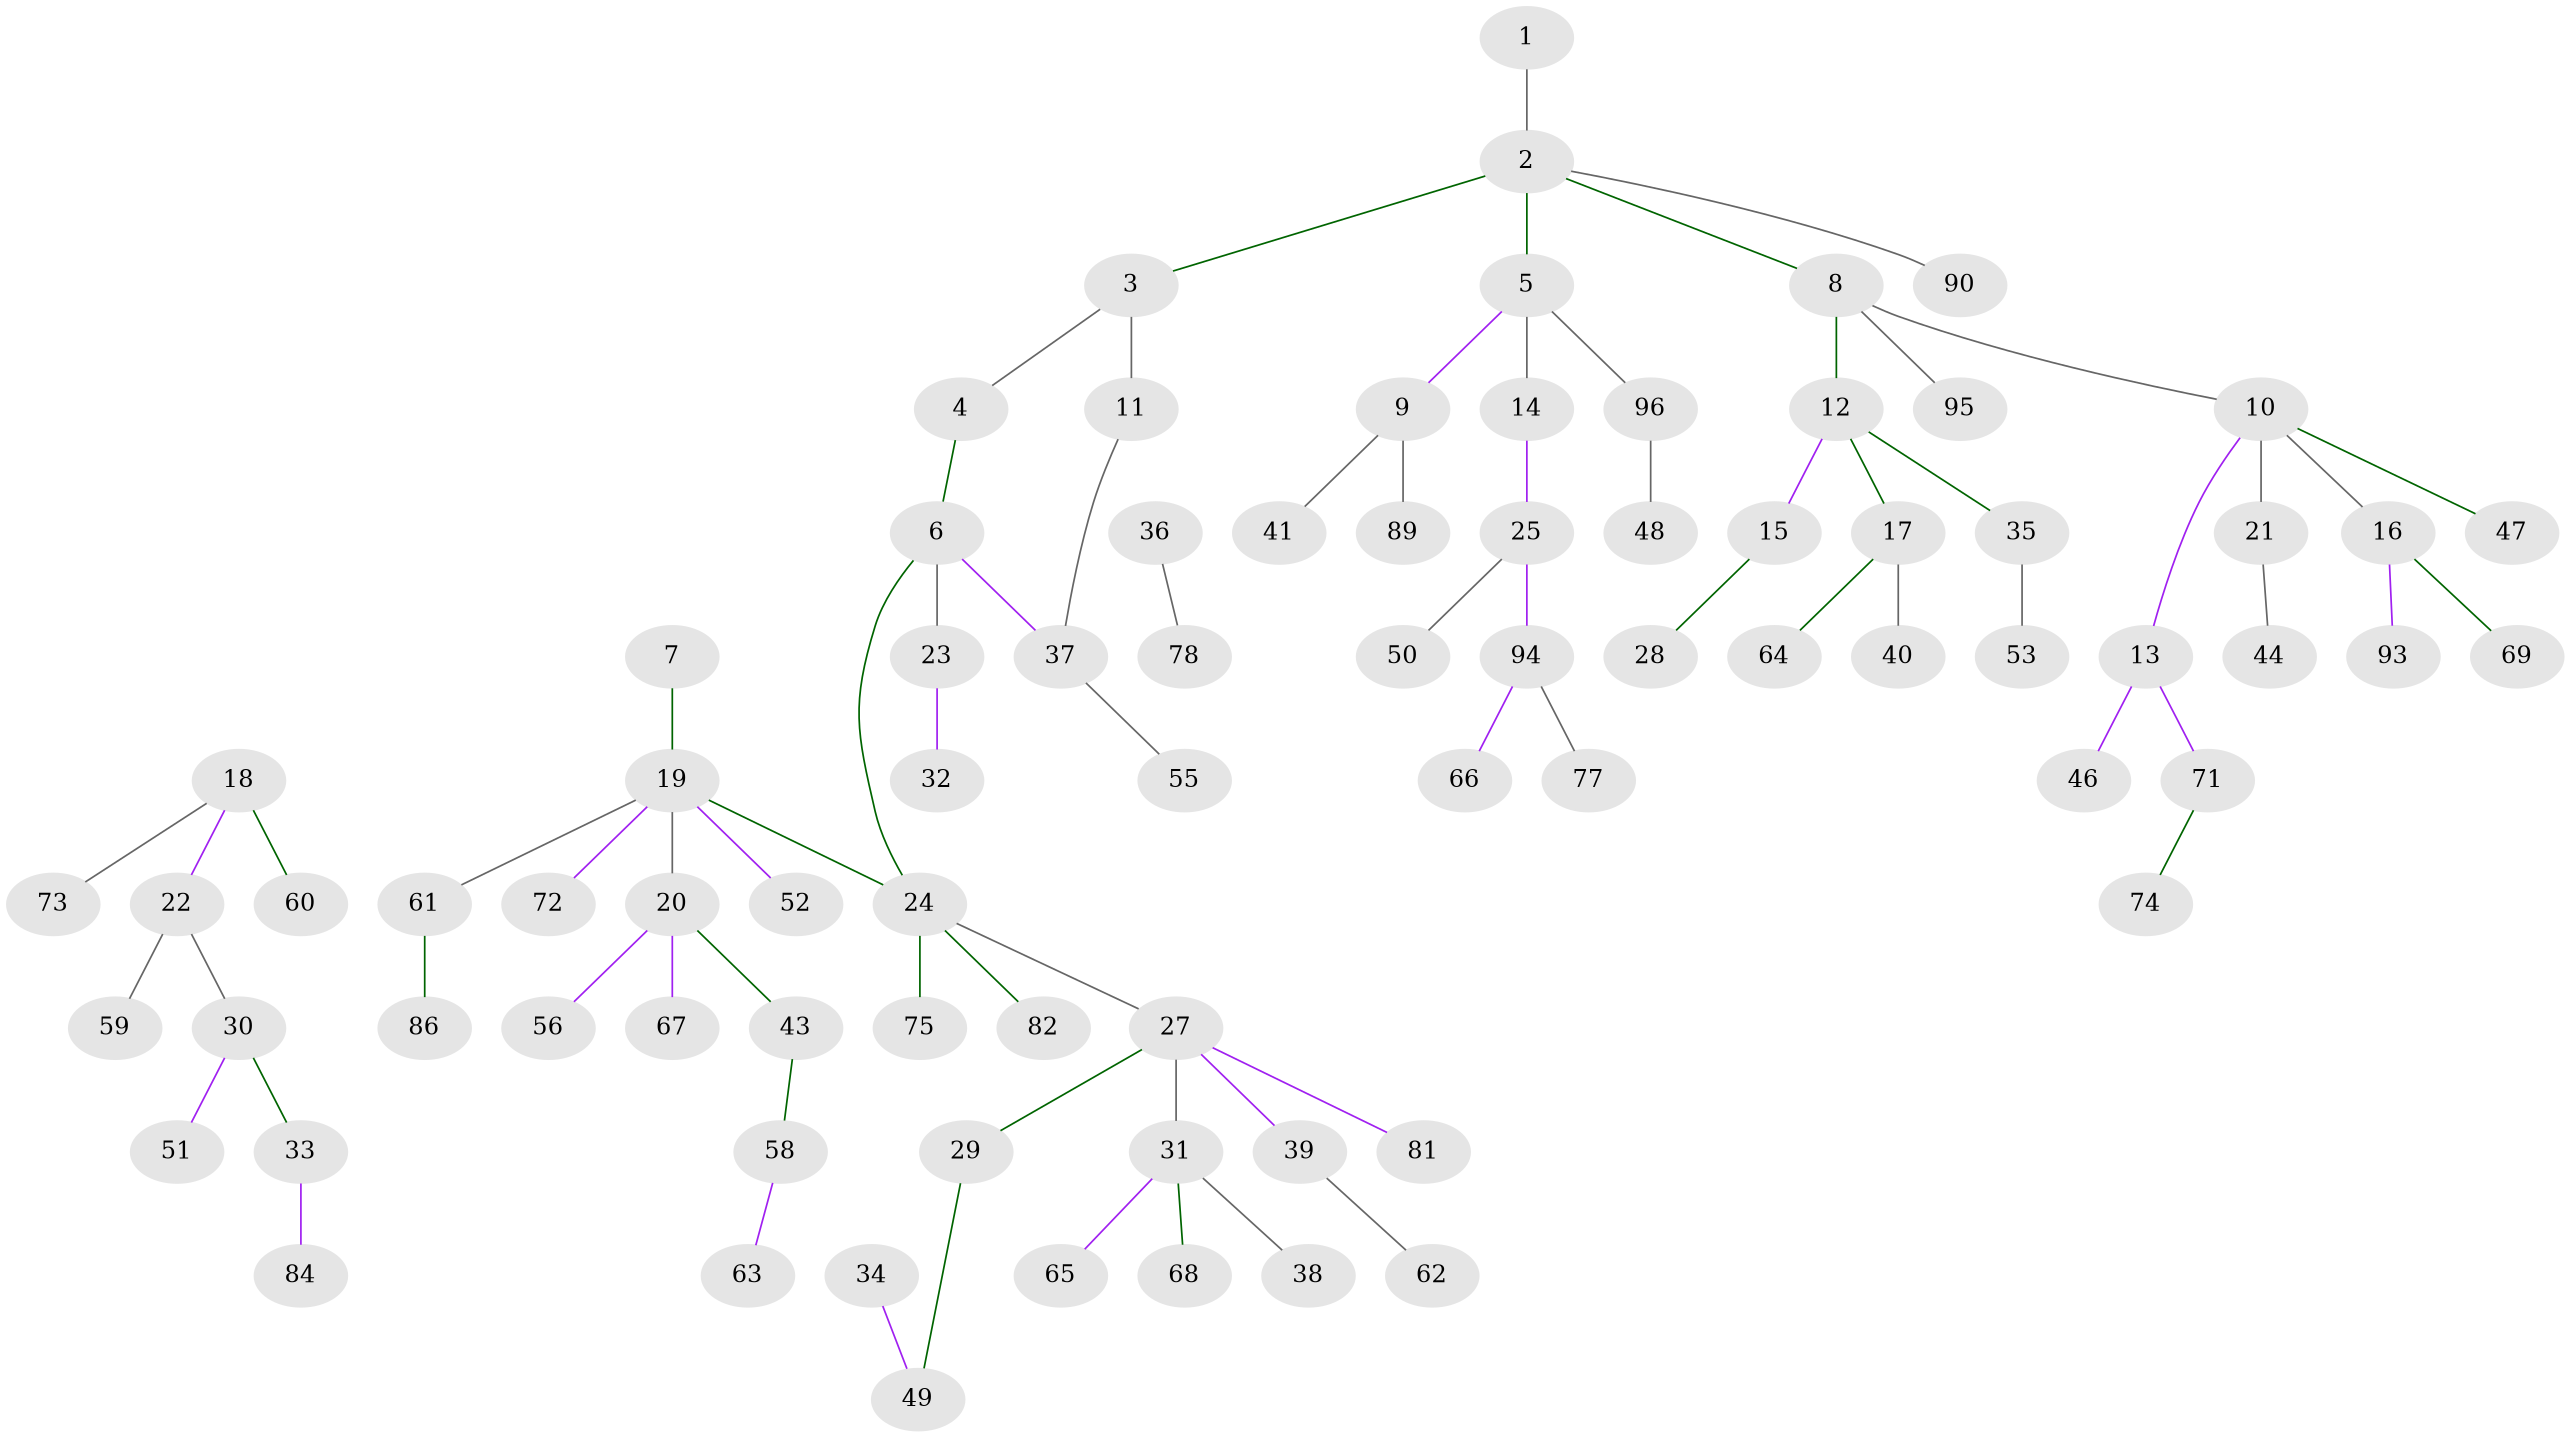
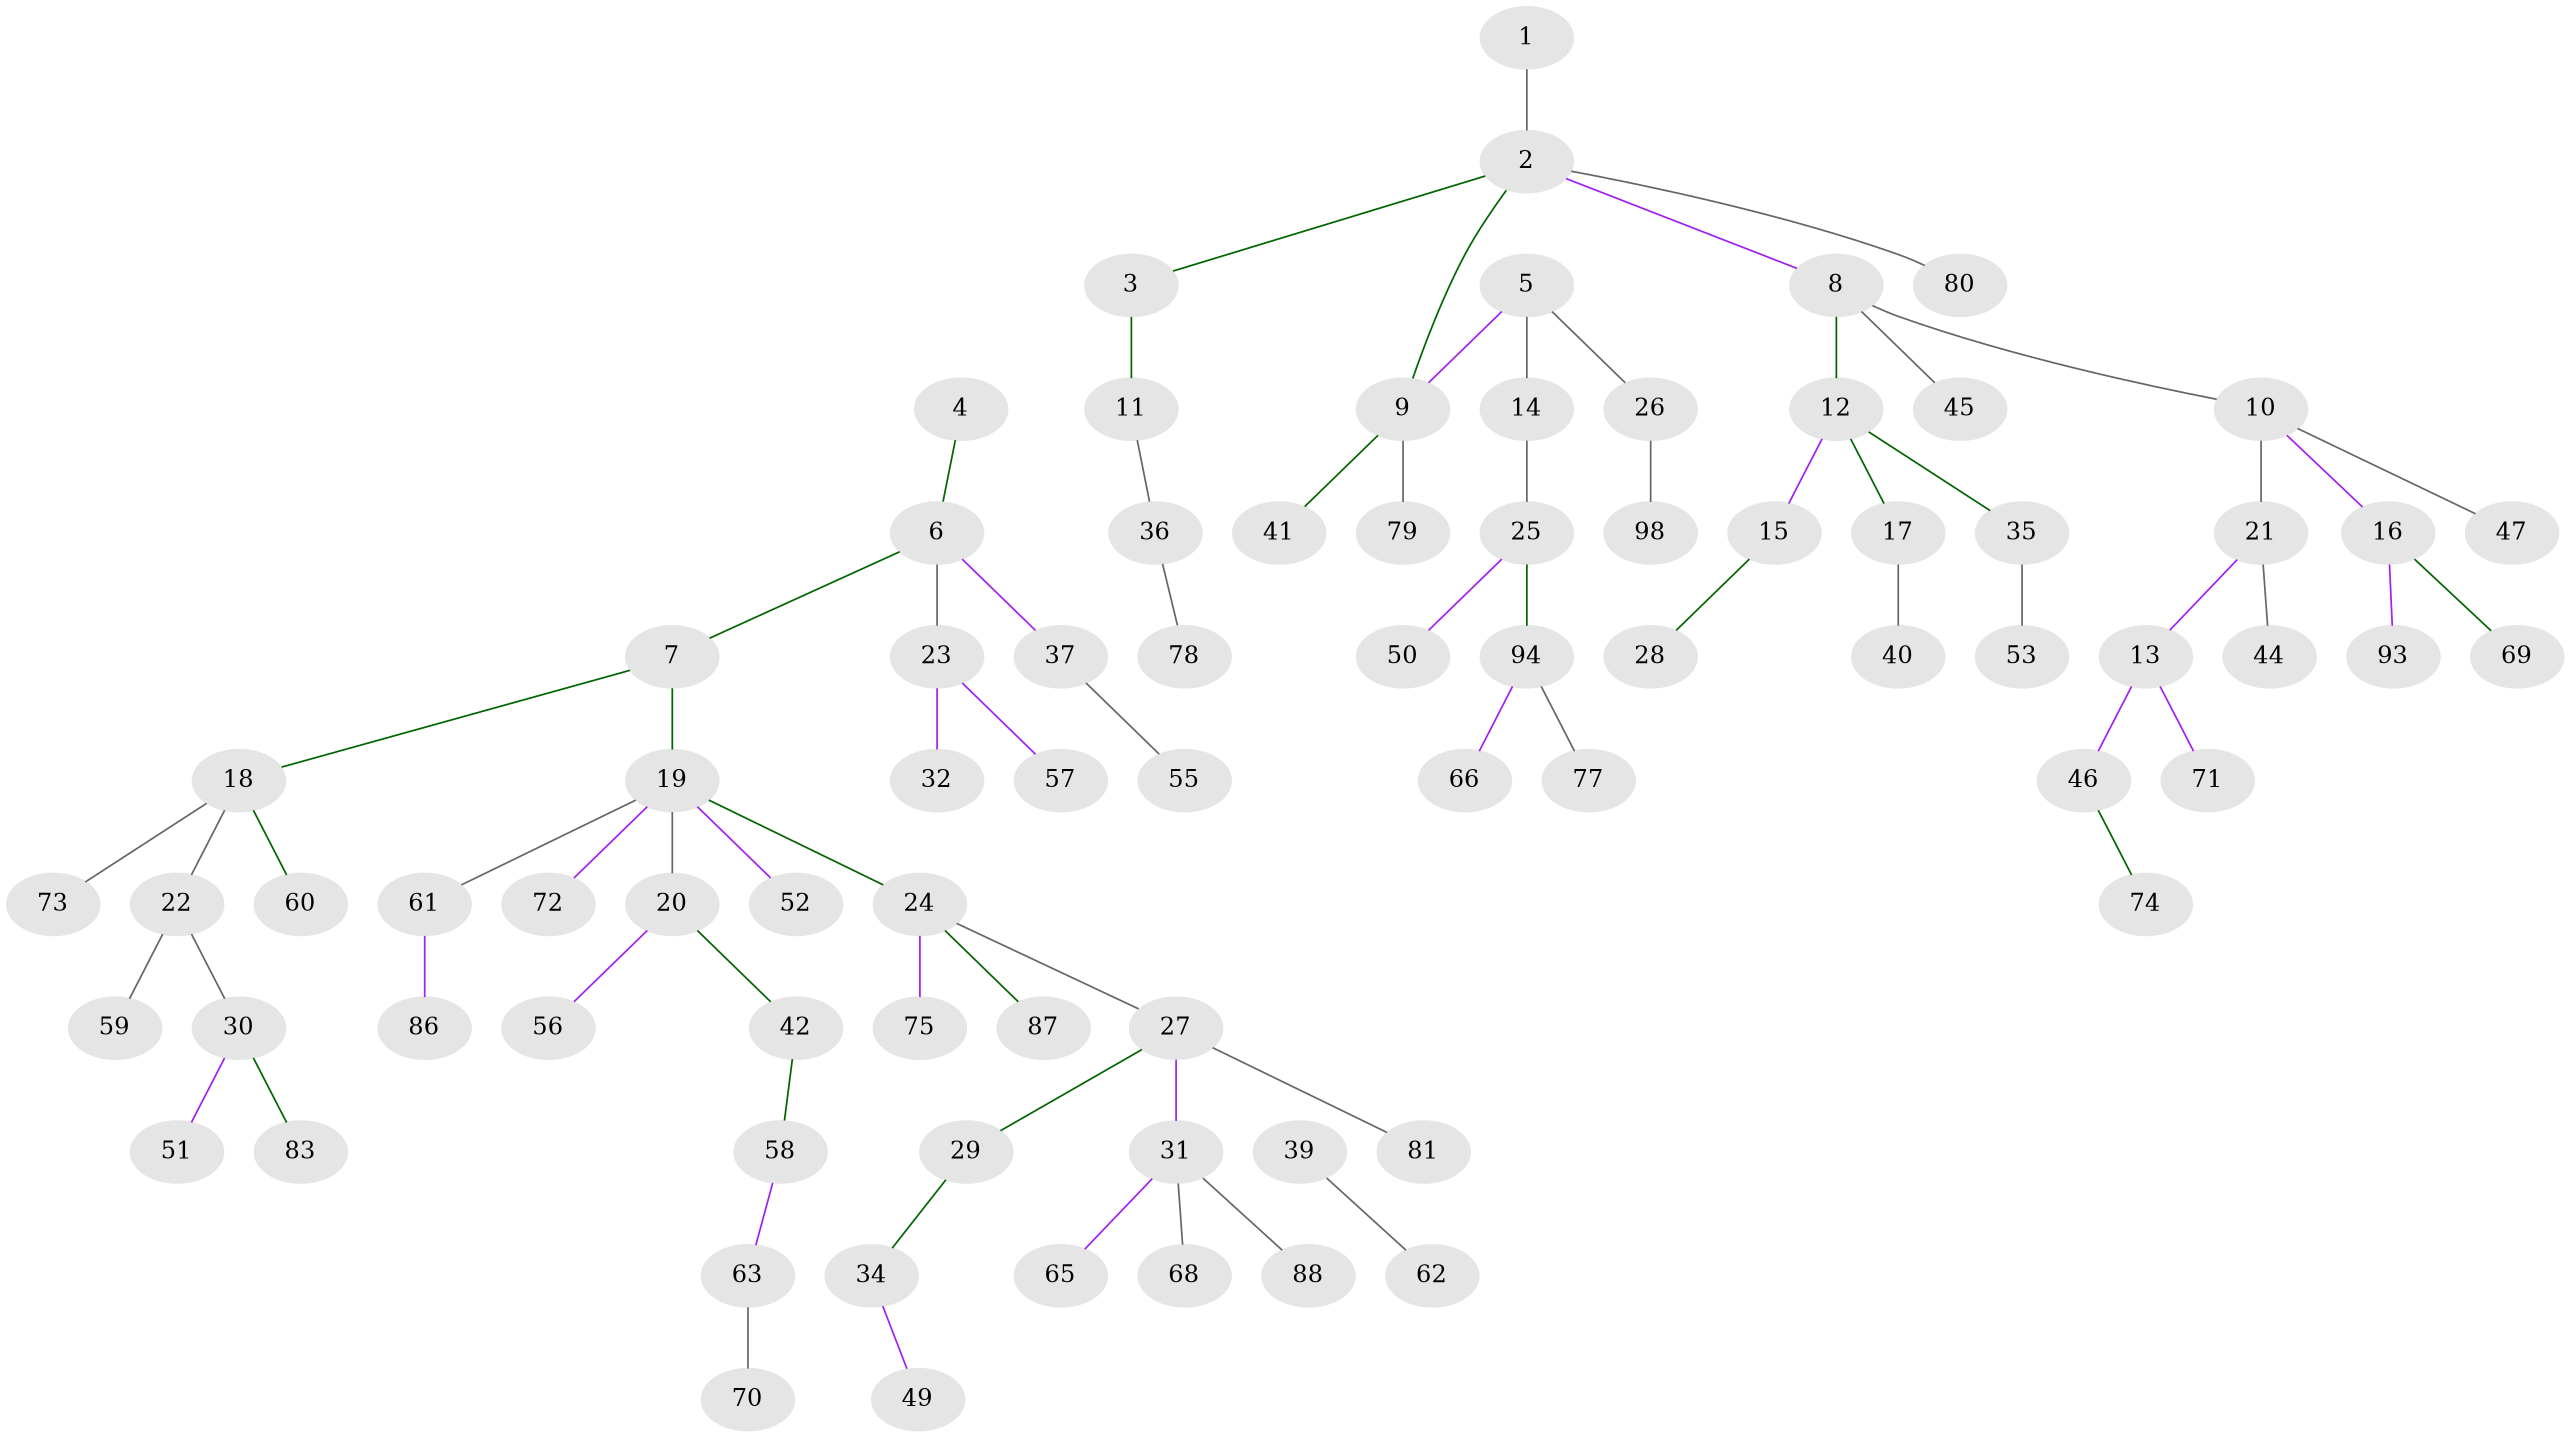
(1527, 224) -> (1452, 281)
(1682, 224) -> (1682, 224)
(1960, 285) -> (1960, 285)
(1046, 347) -> none
(1131, 347) -> (1131, 347)
(1651, 409) -> (1651, 409)
(1960, 409) -> (1960, 409)
(1341, 471) -> (1341, 471)
(1527, 471) -> (1527, 471)
(2325, 471) -> (2325, 471)
(2387, 471) -> (2387, 471)
(2188, 527) -> (2203, 595)
(1085, 531) -> (1143, 471)
(1403, 533) -> (1403, 533)
(1651, 533) -> (1651, 533)
(1465, 595) -> (1465, 595)
(1527, 595) -> (1527, 595)
(1774, 657) -> none
(859, 715) -> (805, 595)
none -> (456, 719)
none -> (1061, 781)
(208, 843) -> (208, 843)
(2177, 843) -> (2115, 843)
(425, 966) -> (425, 966)
(920, 966) -> (920, 966)
(672, 1028) -> none
(796, 1028) -> (796, 1028)
(1044, 1028) -> (1044, 1028)
(1176, 1090) -> (1176, 1090)
(1238, 1090) -> none
(1300, 1090) -> (1300, 1090)
(301, 1152) -> (301, 1152)
(1180, 1214) -> (1180, 1214)
(301, 1276) -> none
(942, 1276) -> (919, 1214)
(1308, 1276) -> (1308, 1276)
none -> (748, 1400)
